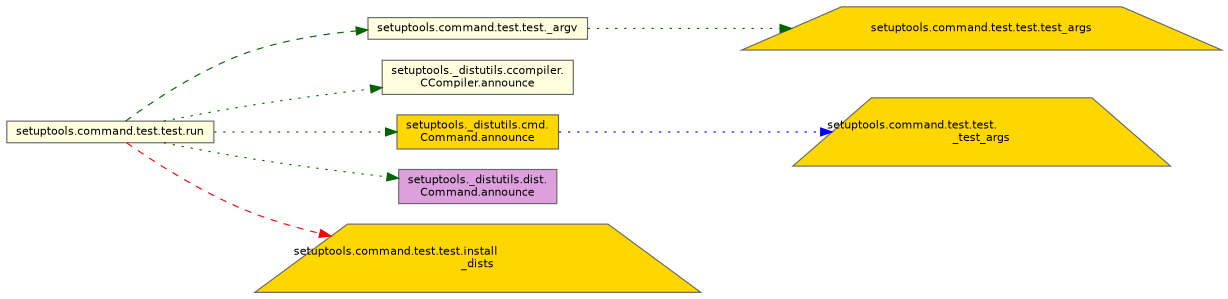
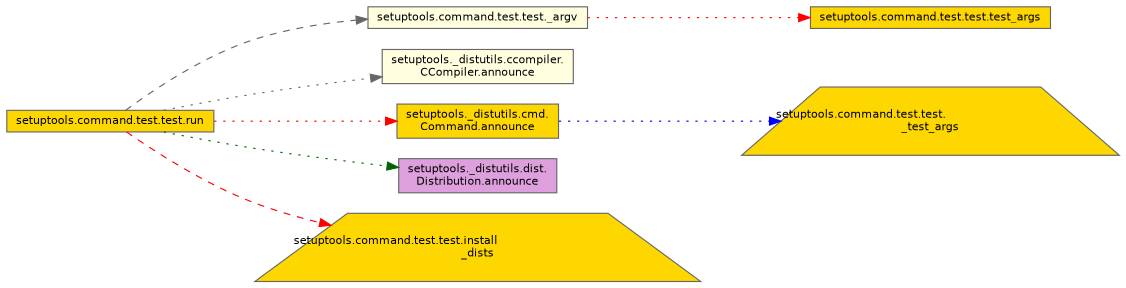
(684, 28) -> (693, 18)
(982, 28) -> (930, 18)
(234, 58) -> (234, 47)
(267, 103) -> (267, 92)
(110, 132) -> (110, 121)
(300, 132) -> (300, 121)
(478, 187) -> (478, 176)
